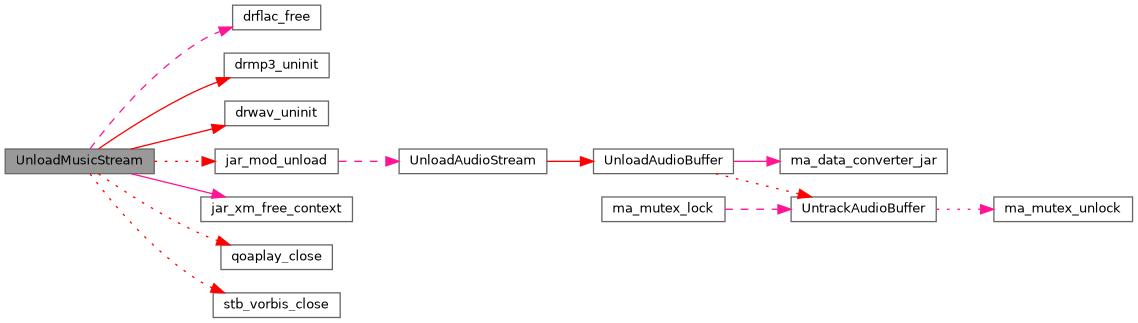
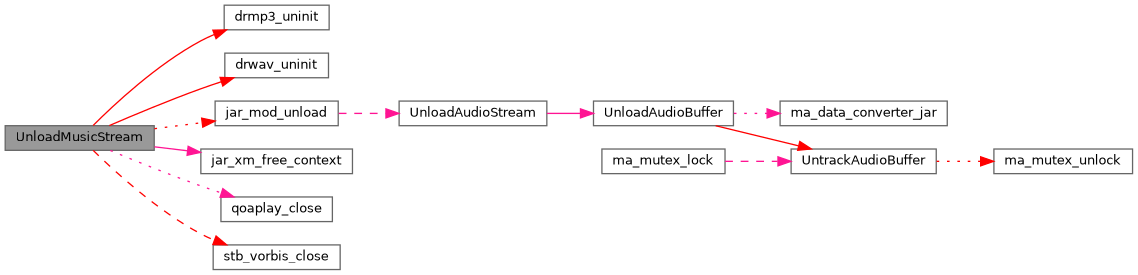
(277, 17) -> none
(564, 161) -> (564, 113)
(750, 161) -> (750, 113)
(757, 184) -> (757, 136)
(959, 209) -> (959, 161)
(156, 211) -> (165, 173)
(145, 237) -> (150, 200)
